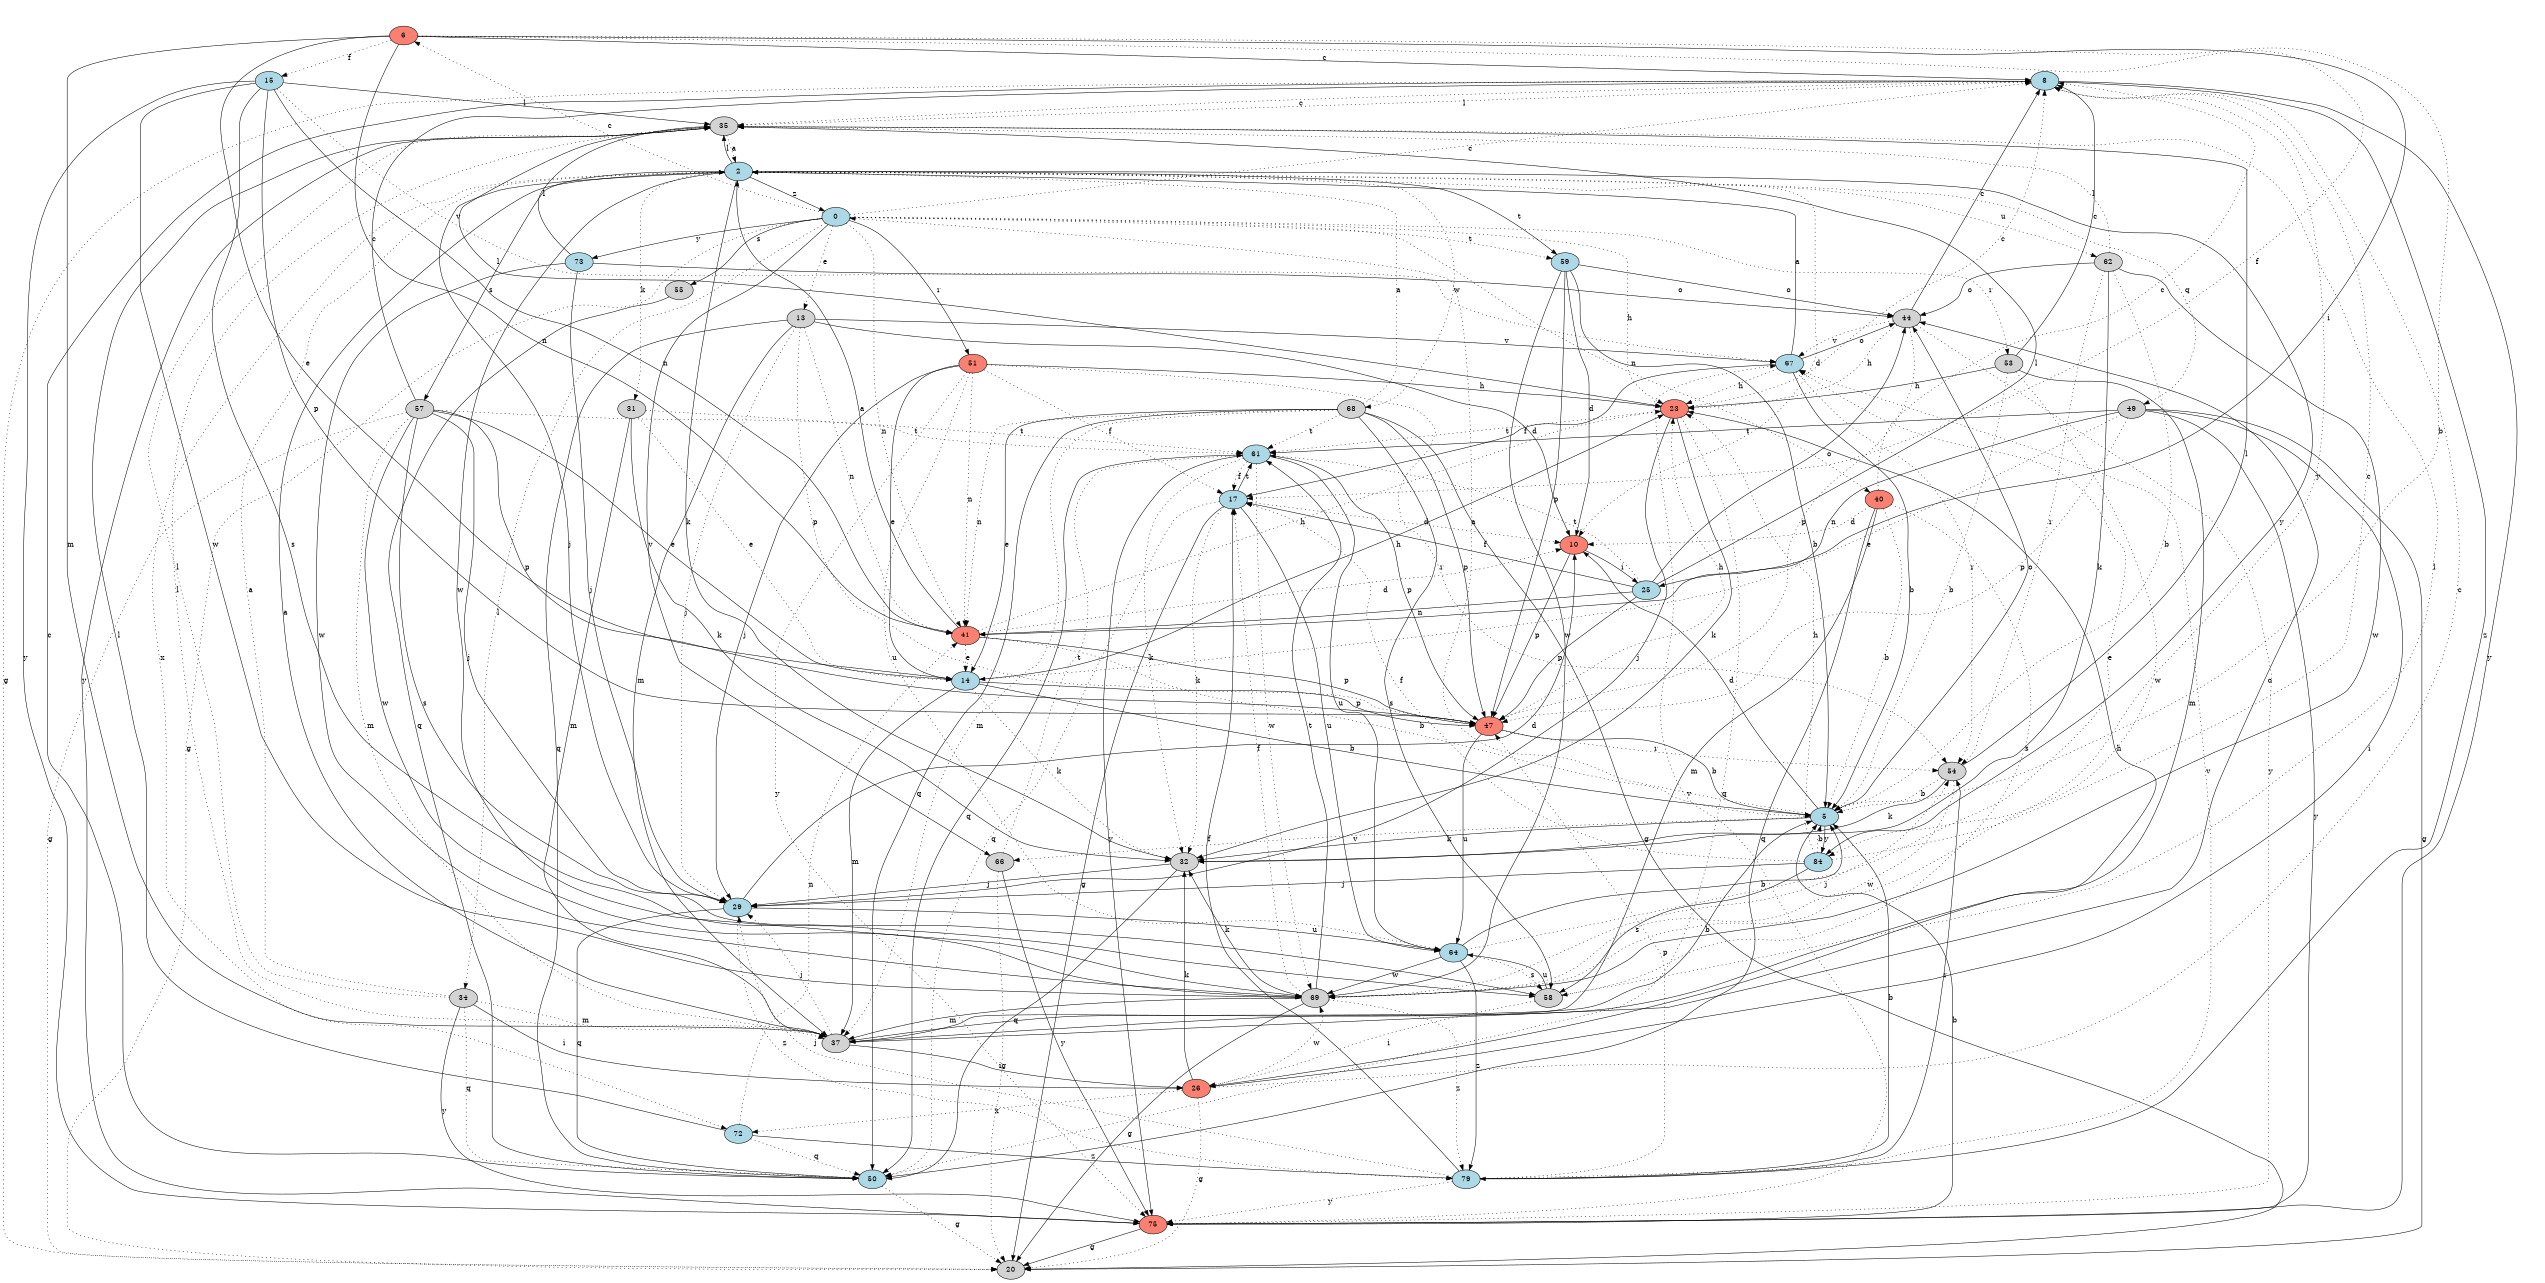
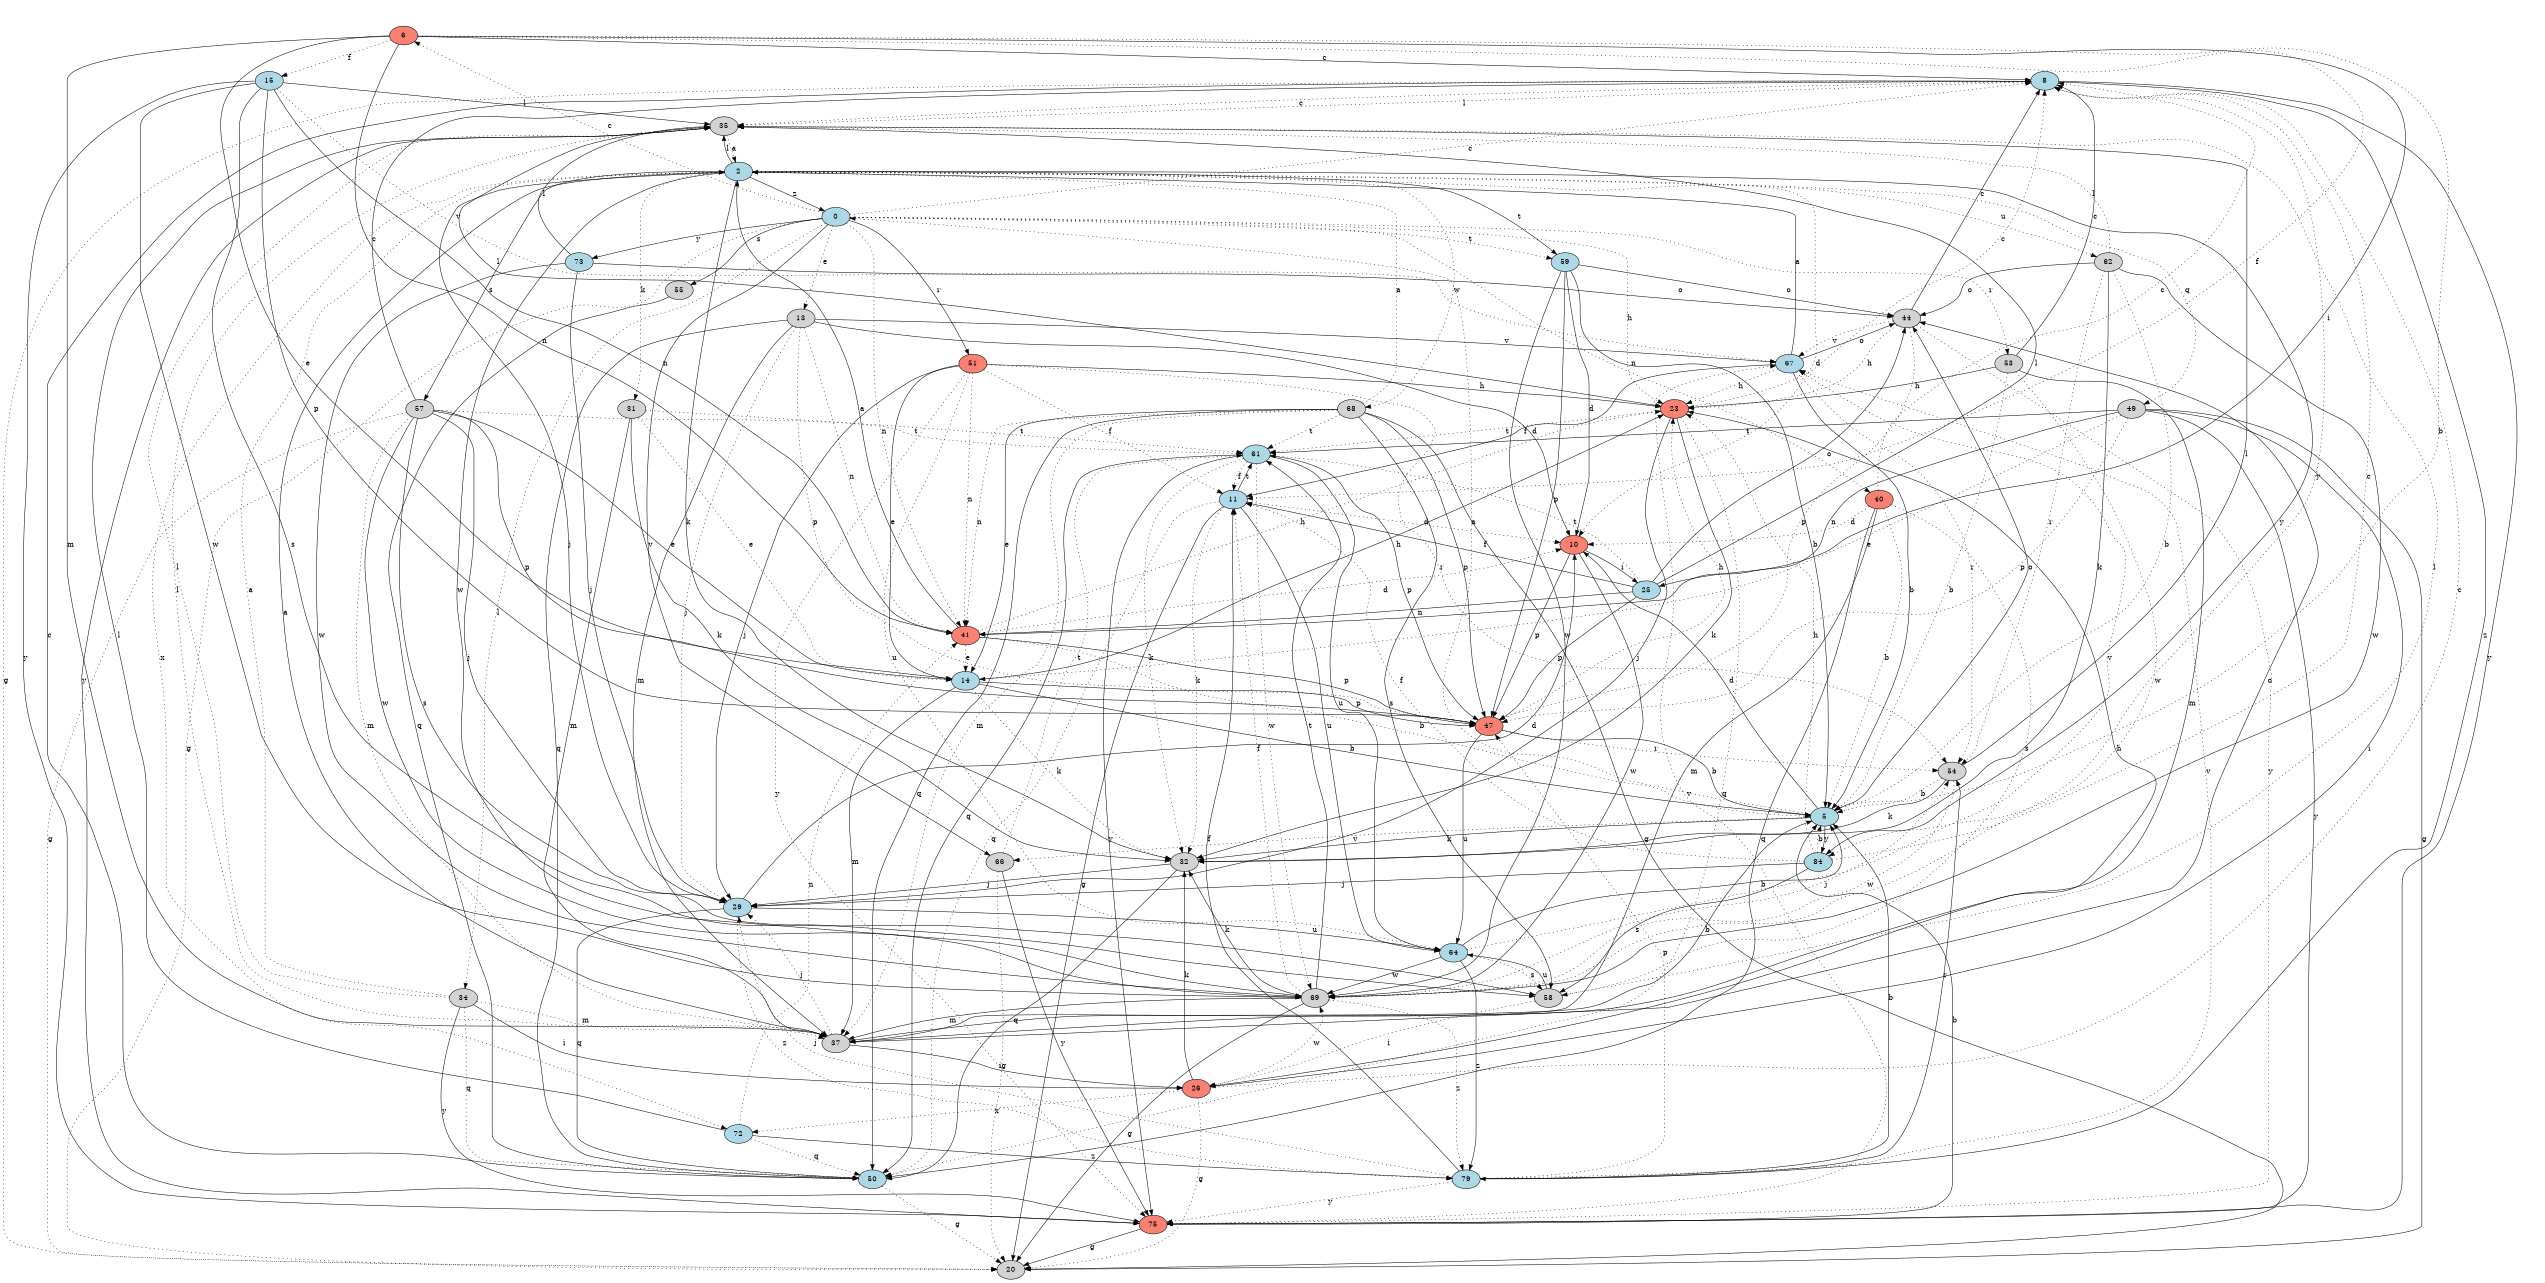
(1233, 500) -> (1233, 500)
(2110, 658) -> (2110, 658)
none -> (1595, 831)
